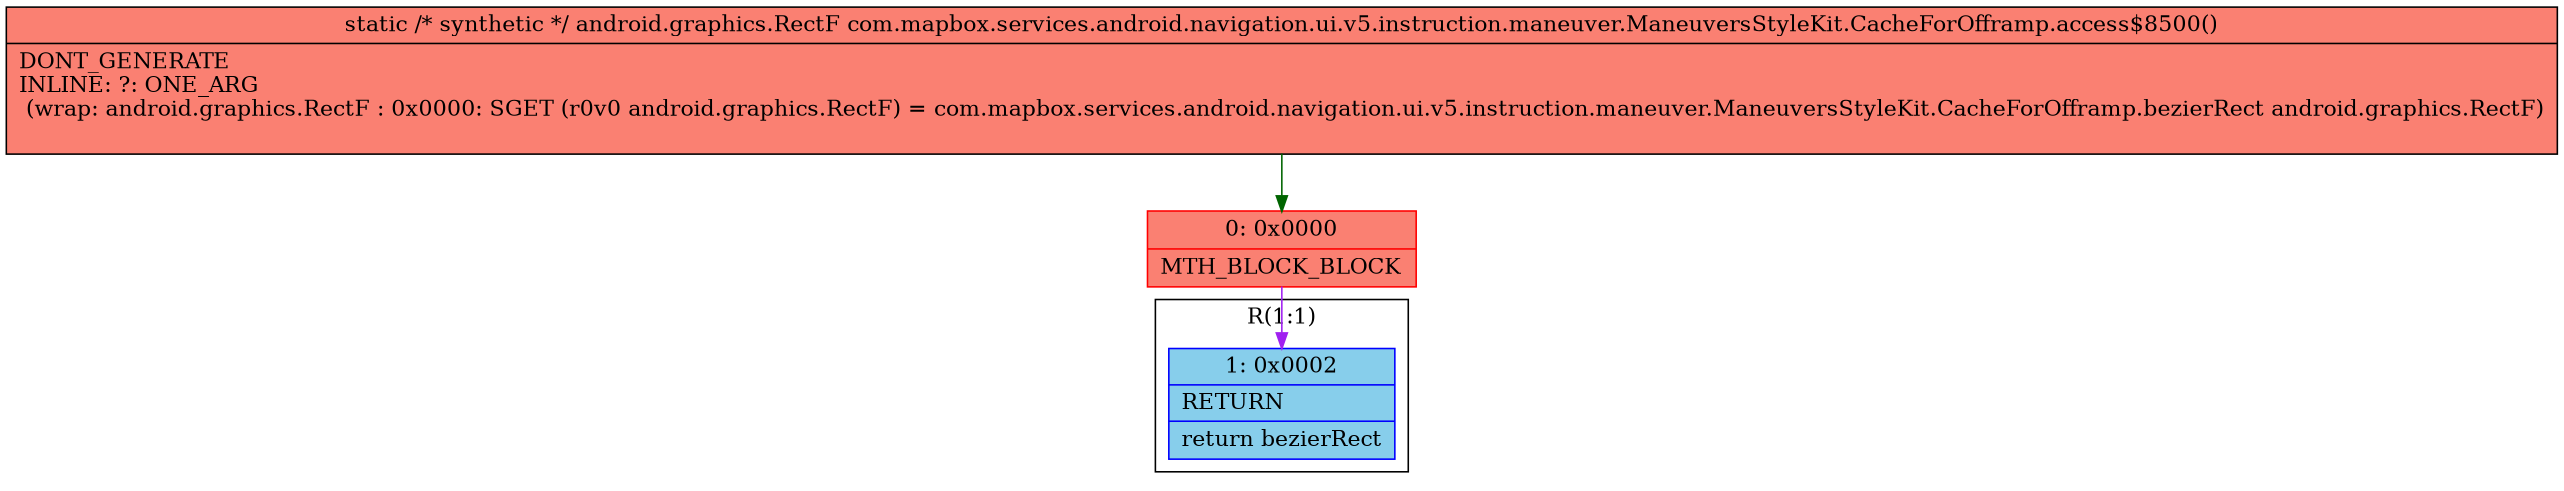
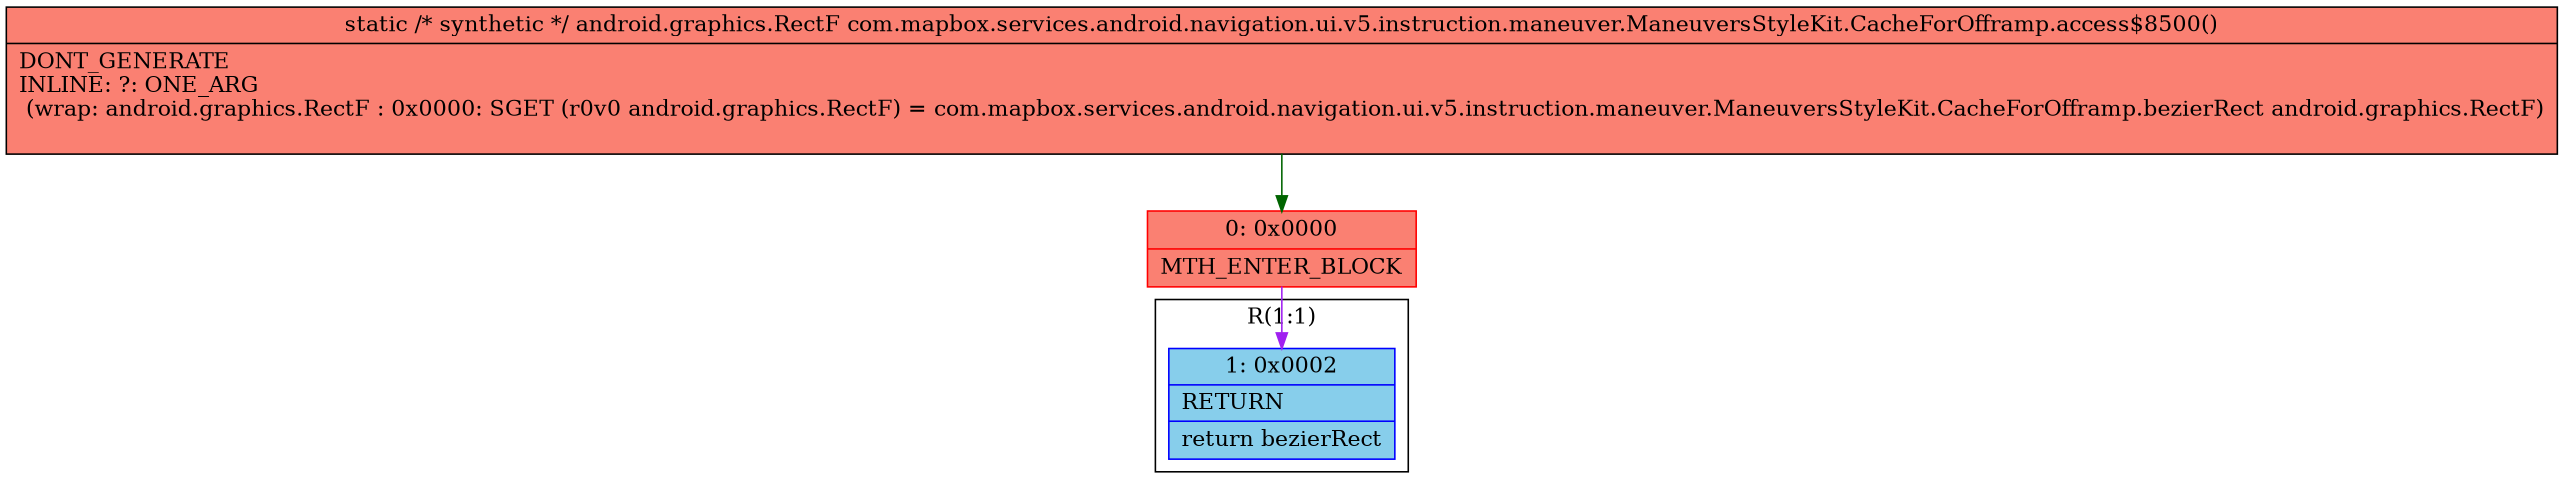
(1281, 267) -> (1282, 267)
